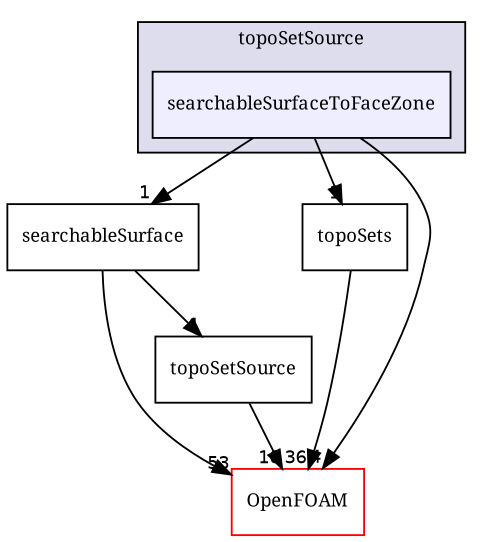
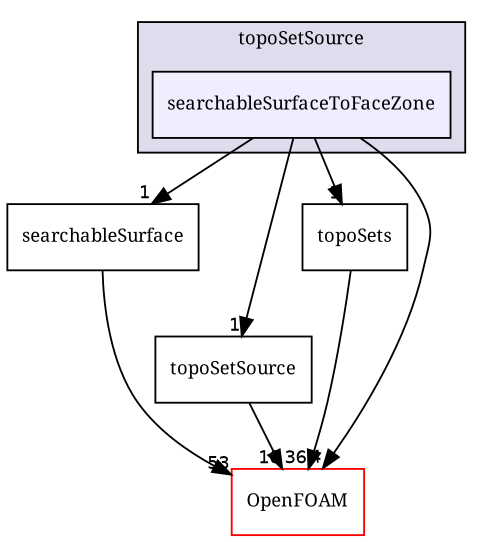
(162, 297) -> (270, 228)
